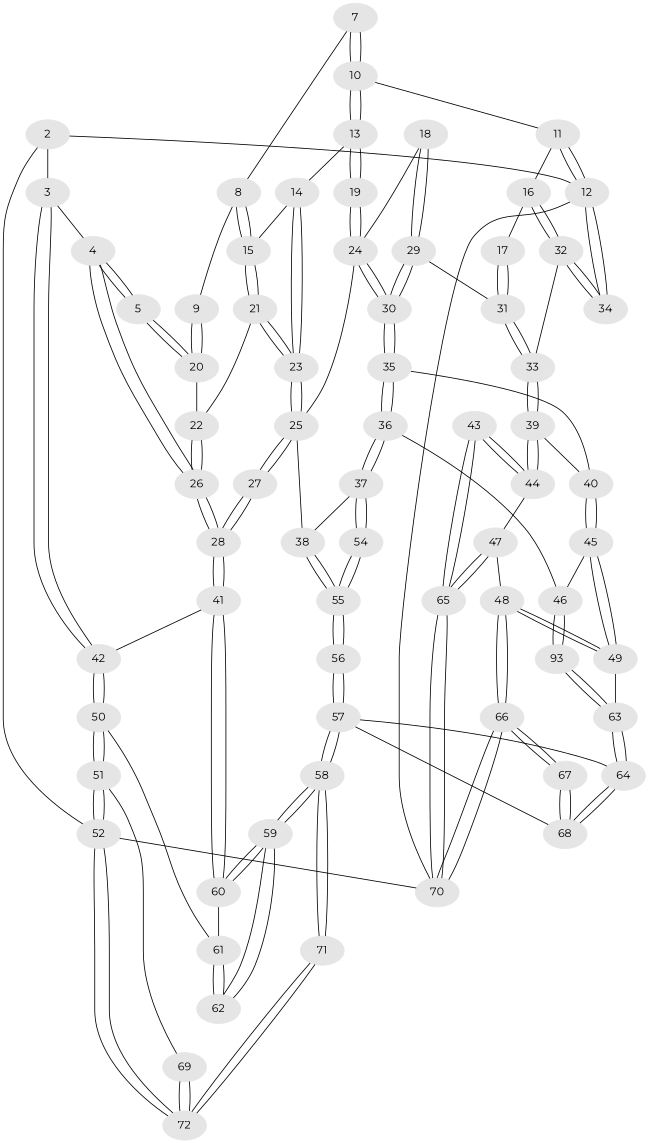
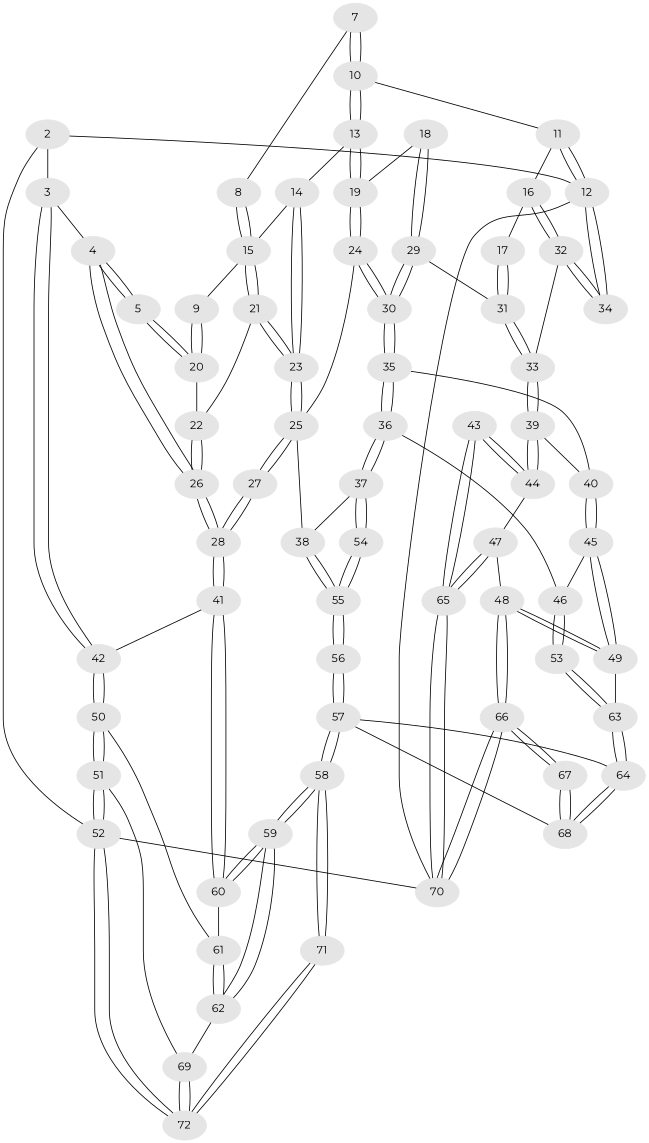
(393, 194) -> (391, 164)
(214, 250) -> (223, 280)
(557, 659) -> (557, 659)
none -> (202, 1038)
